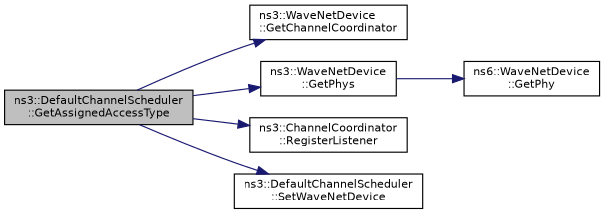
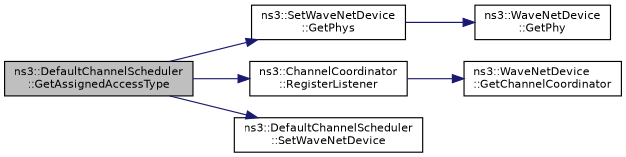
(195, 65) -> (430, 79)
(329, 79) -> (329, 22)
(532, 79) -> (543, 22)
